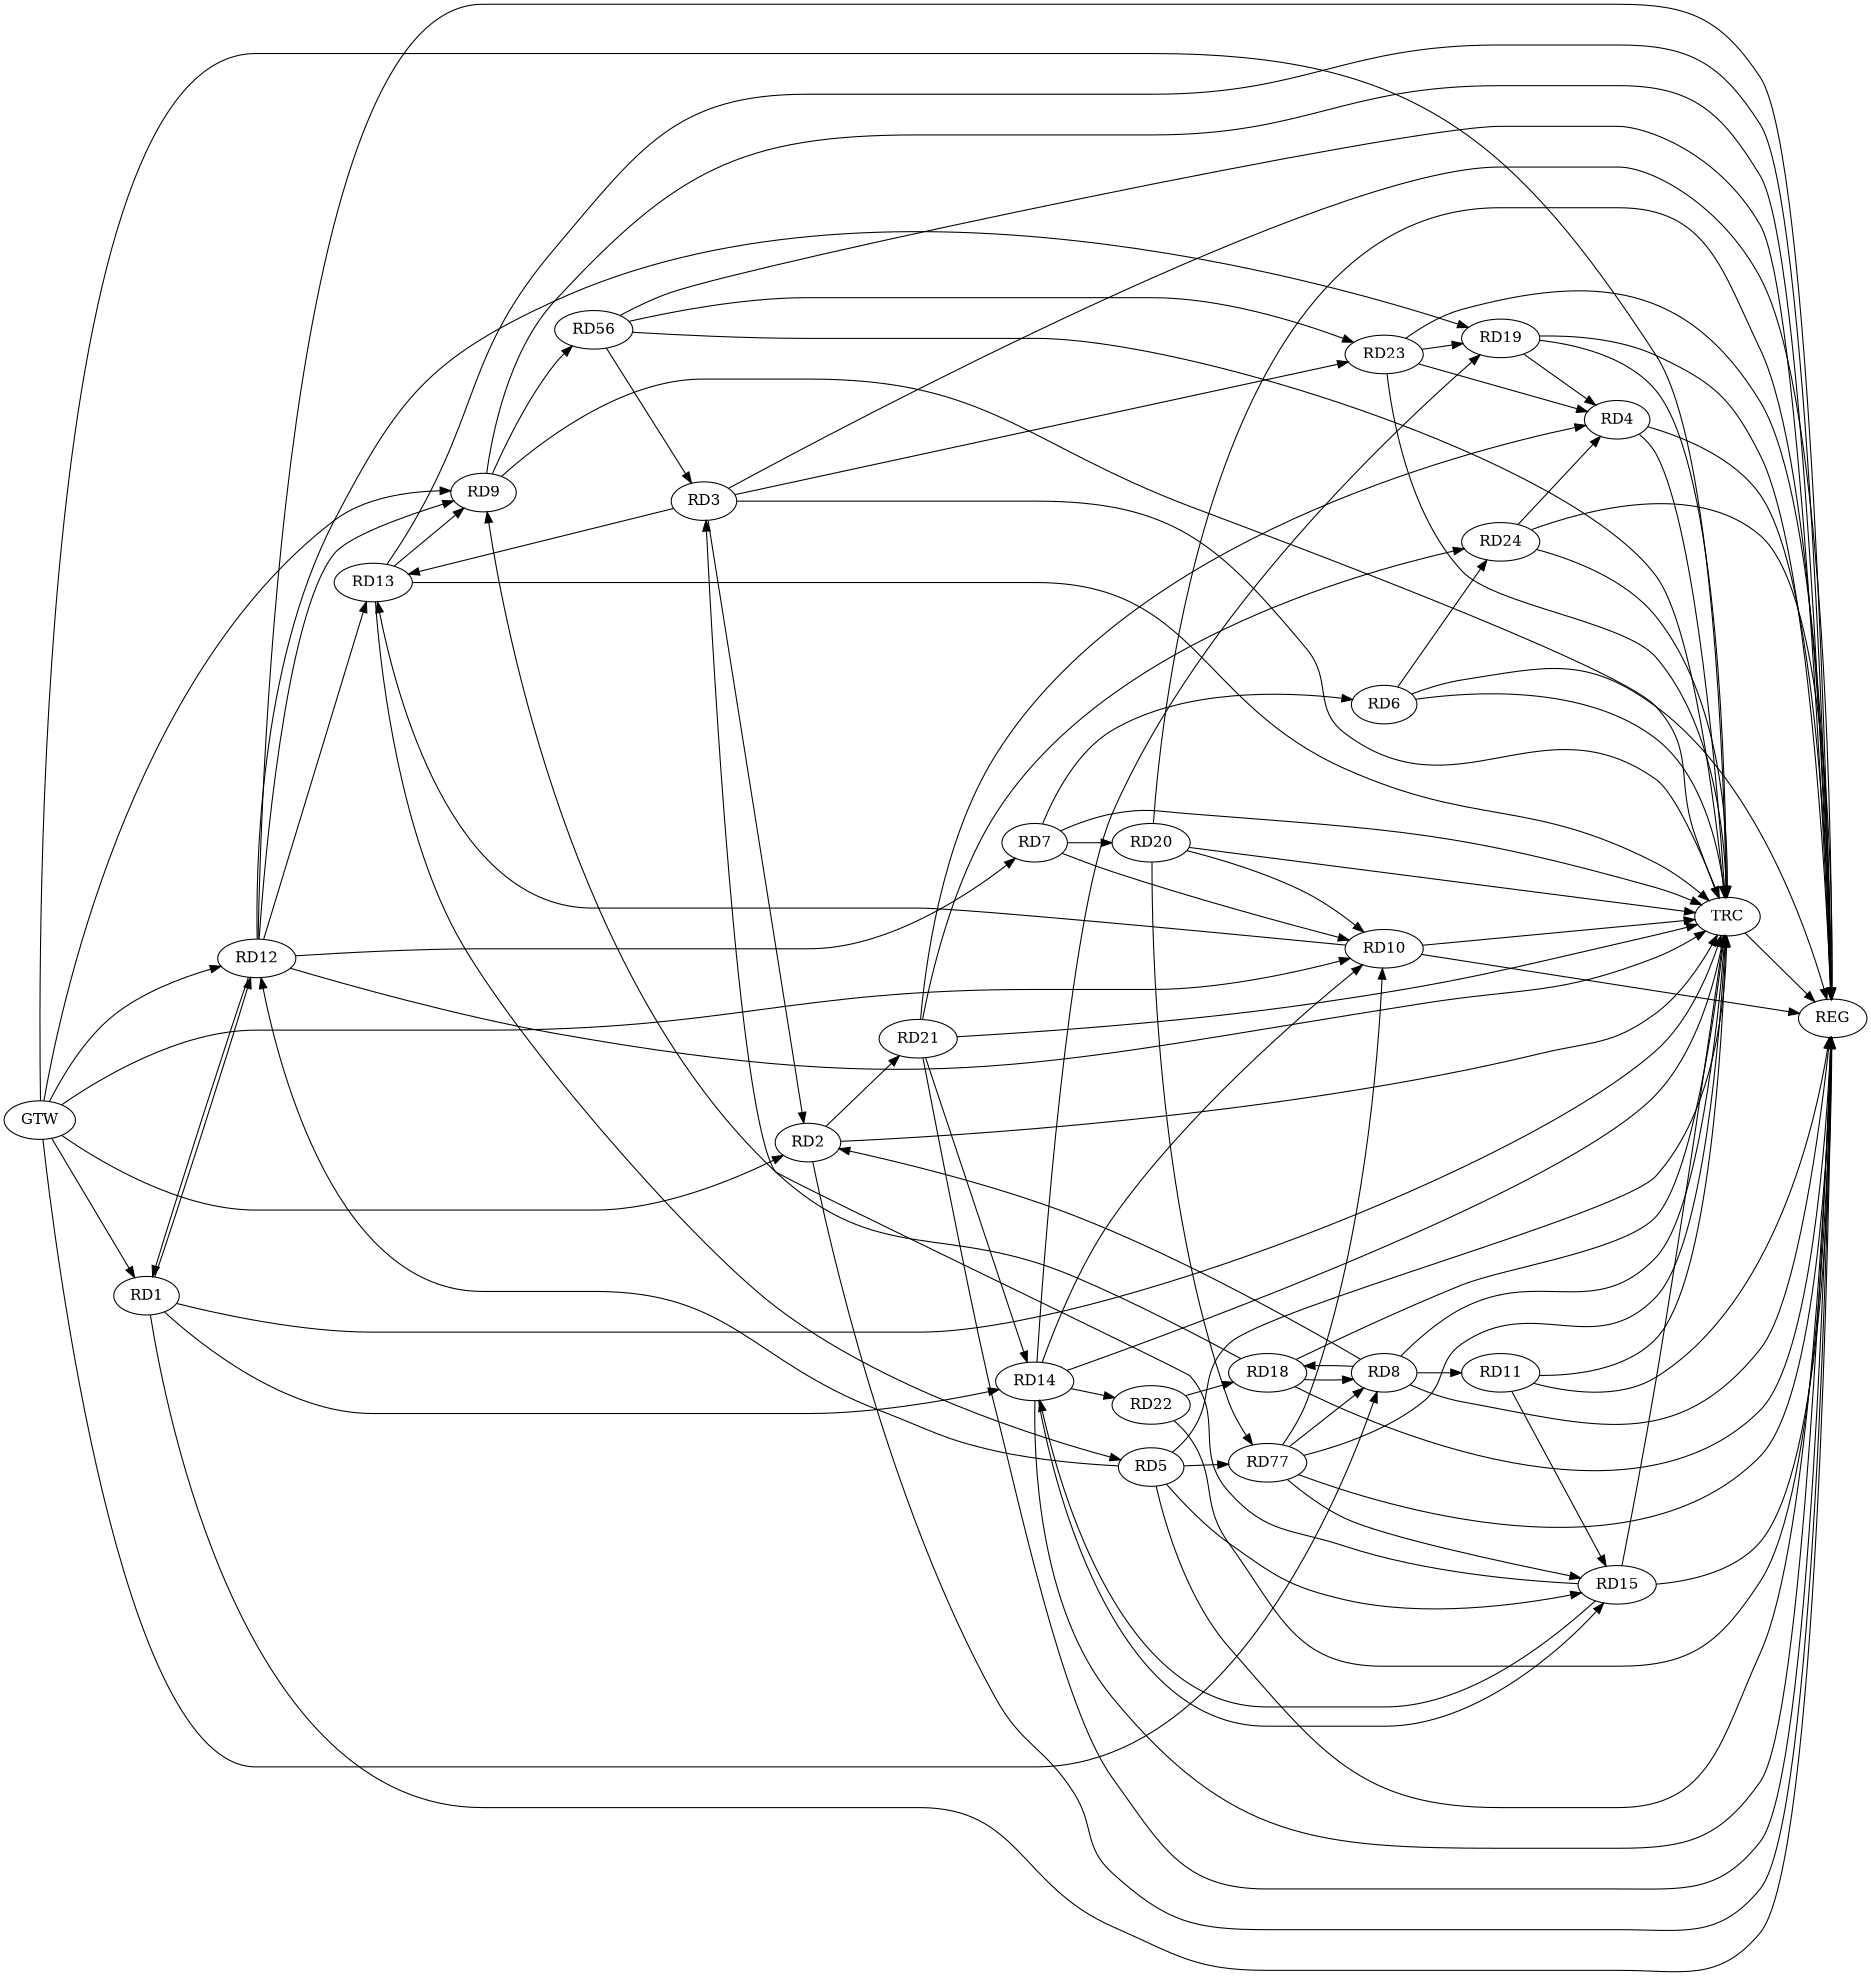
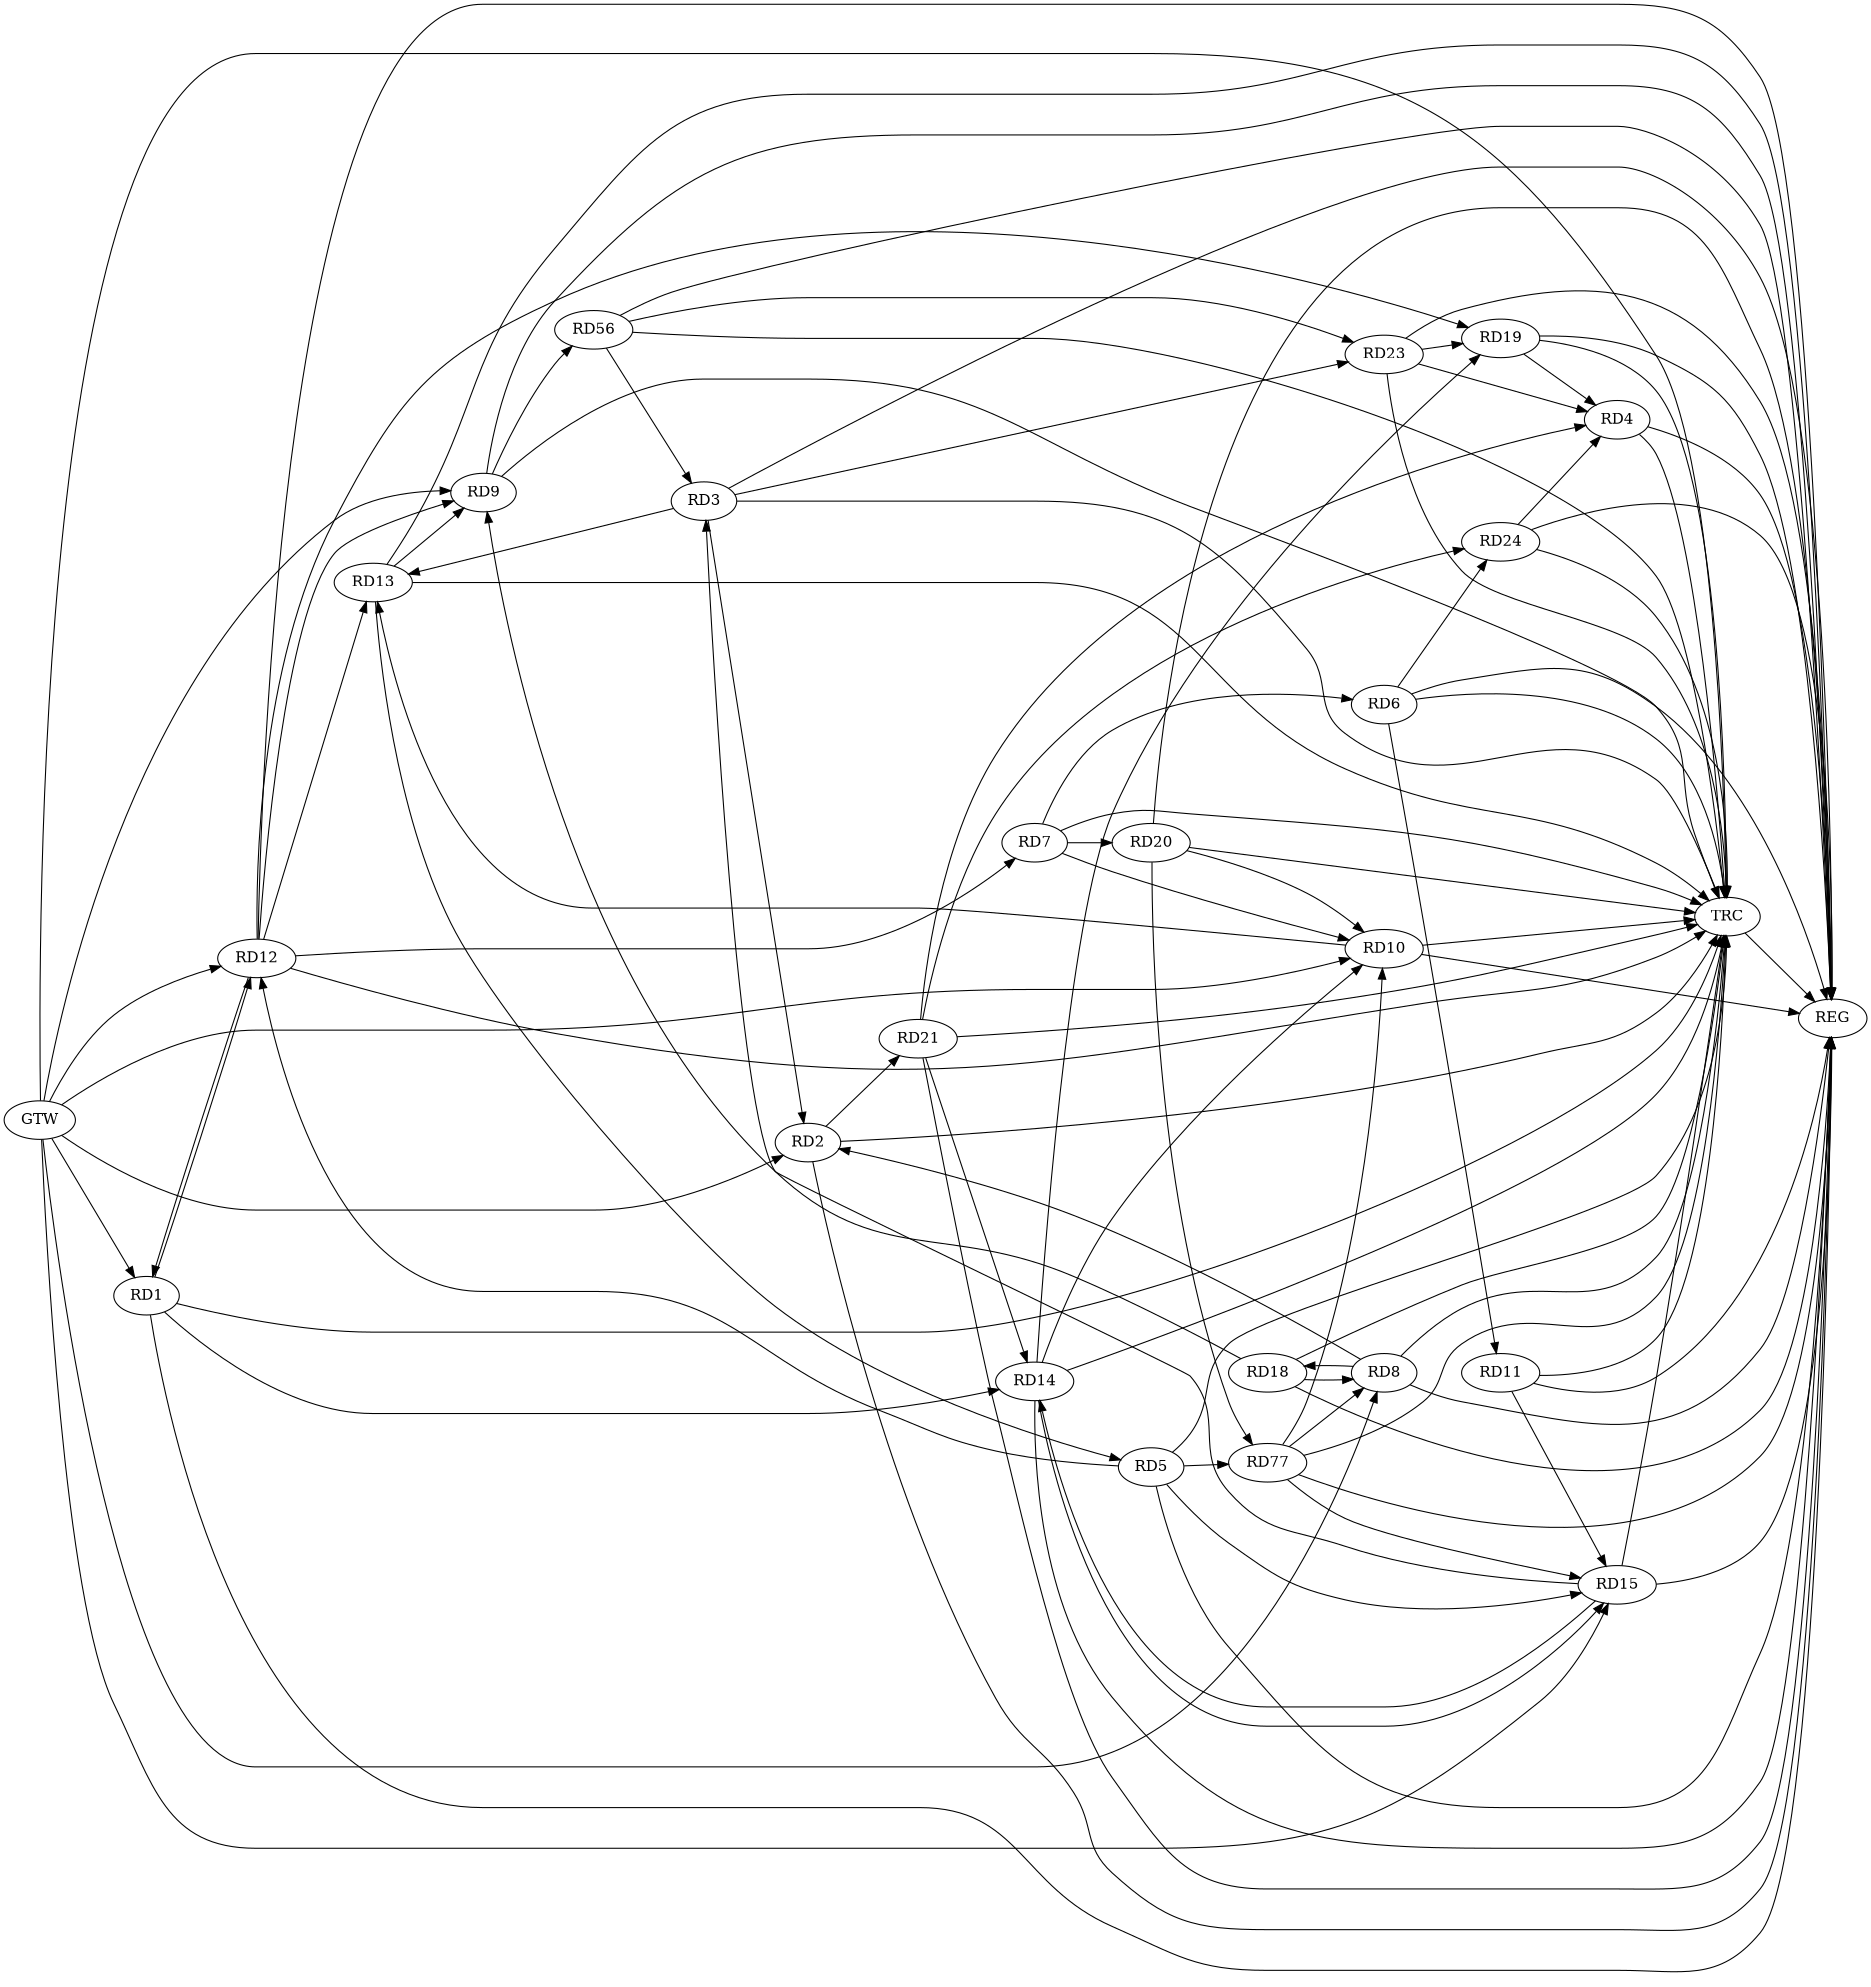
(1434, 1373) -> (1443, 1033)
(1151, 1405) -> none
none -> (577, 1848)
